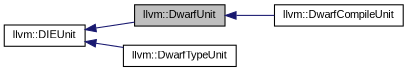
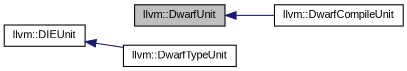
(115, 25) -> none
